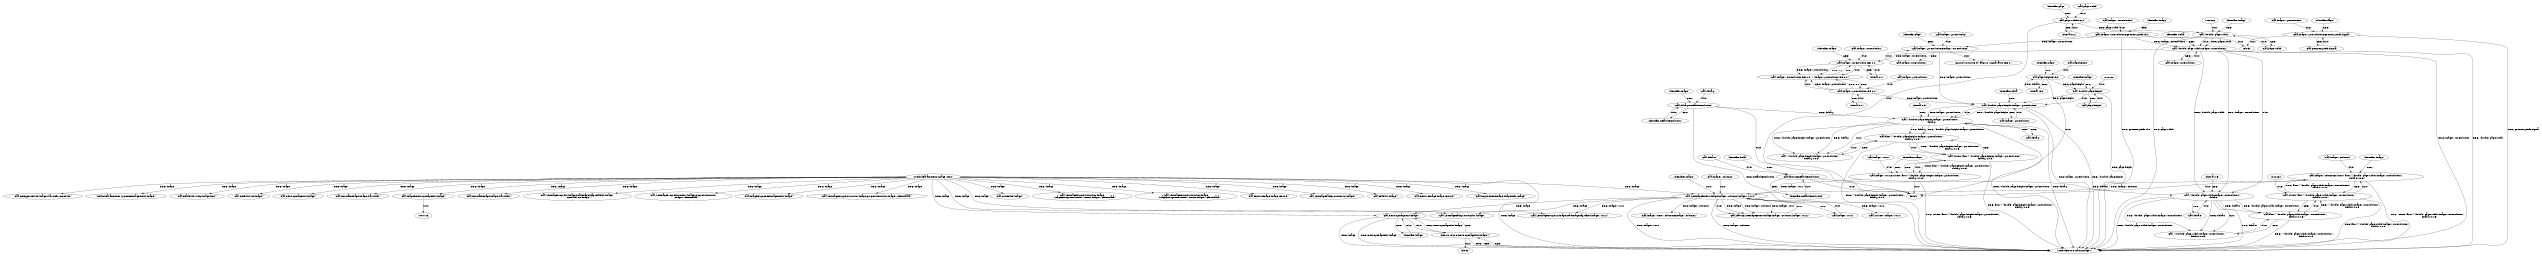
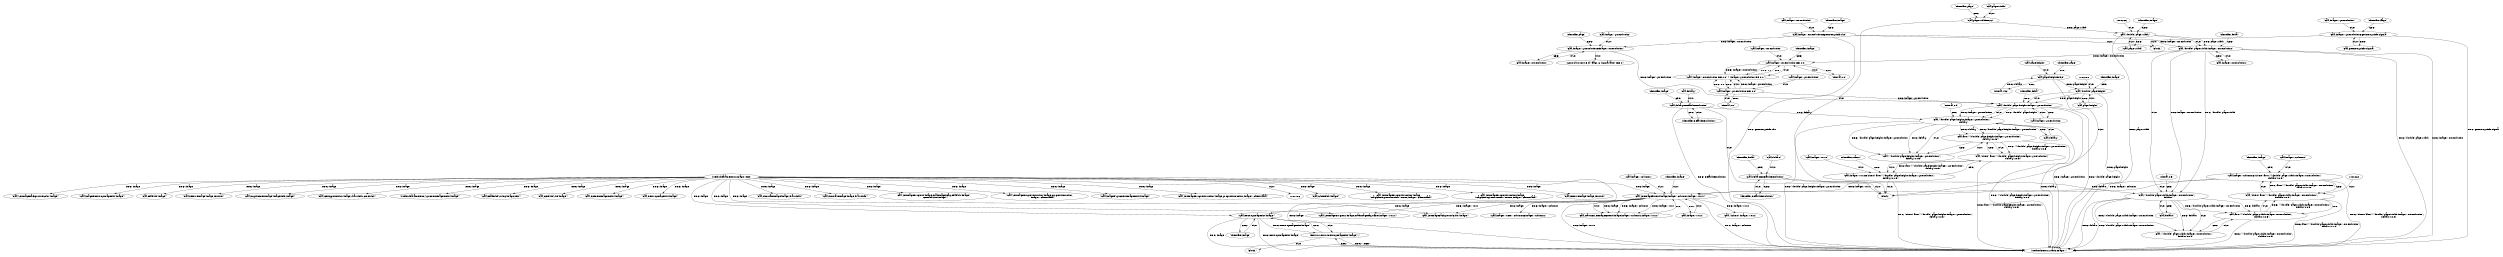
(2069, 35) -> none
(1801, 177) -> (1765, 177)
none -> (604, 196)
(423, 205) -> (1024, 180)
